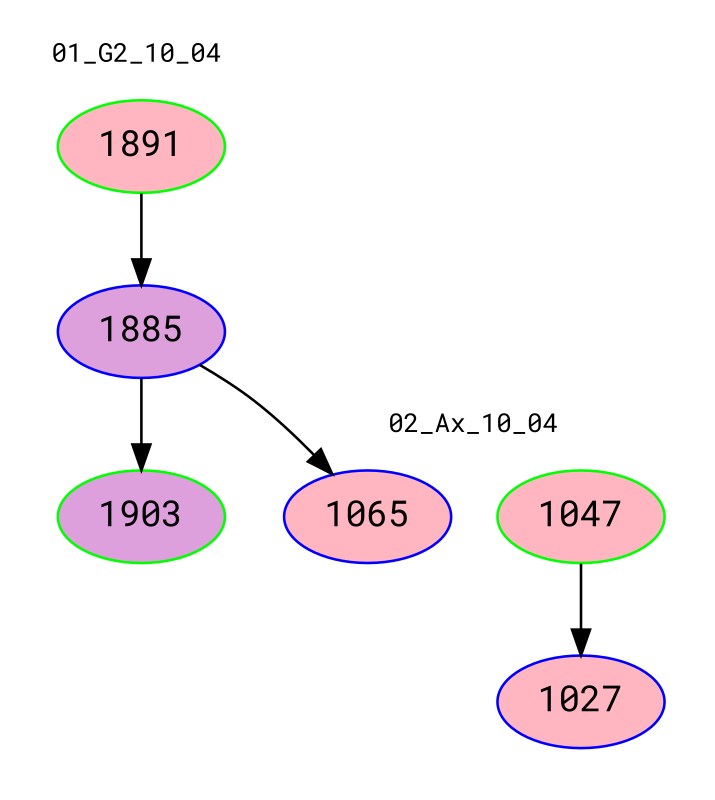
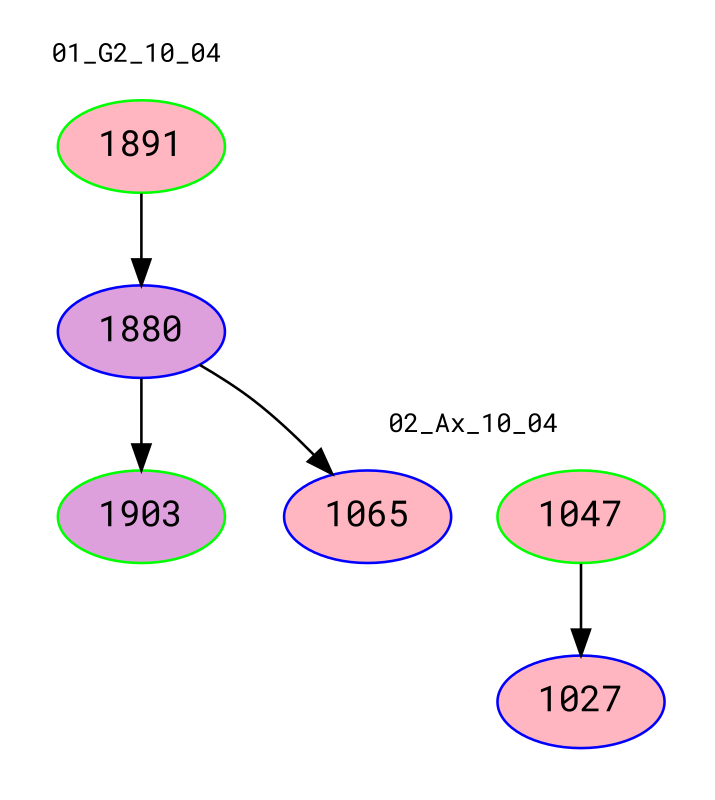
(141, 332) -> (141, 332)
